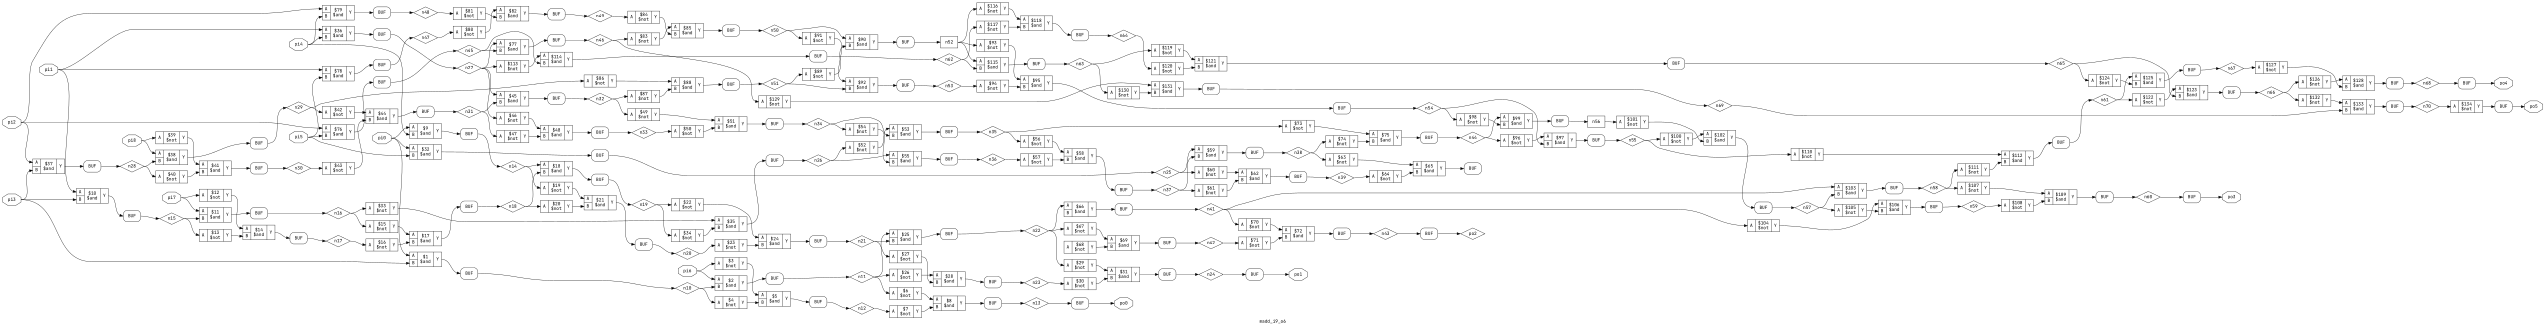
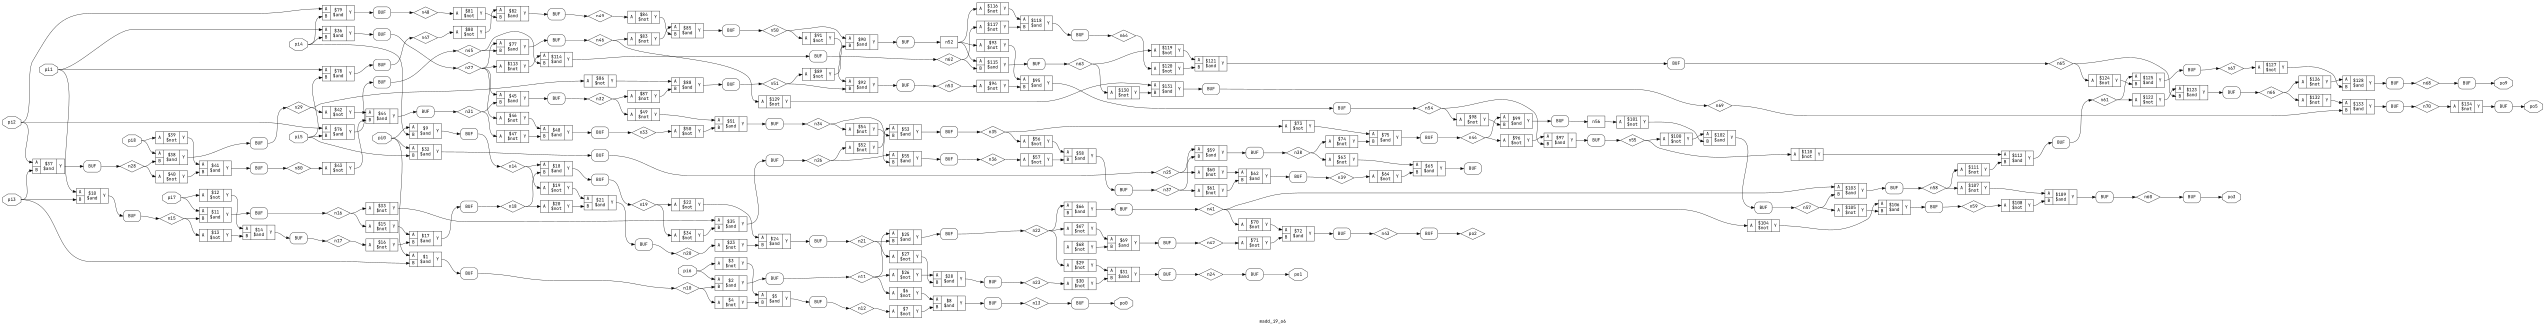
(2504, 83) -> (2504, 83)
(299, 168) -> (299, 168)
